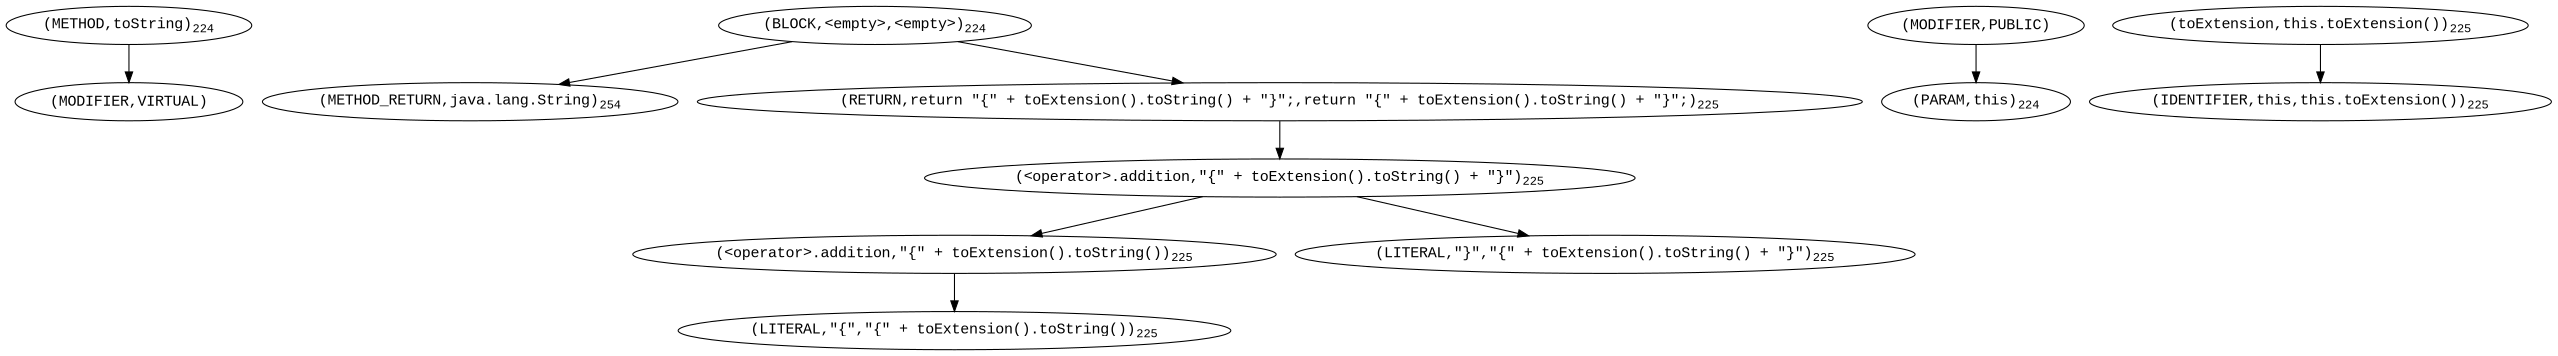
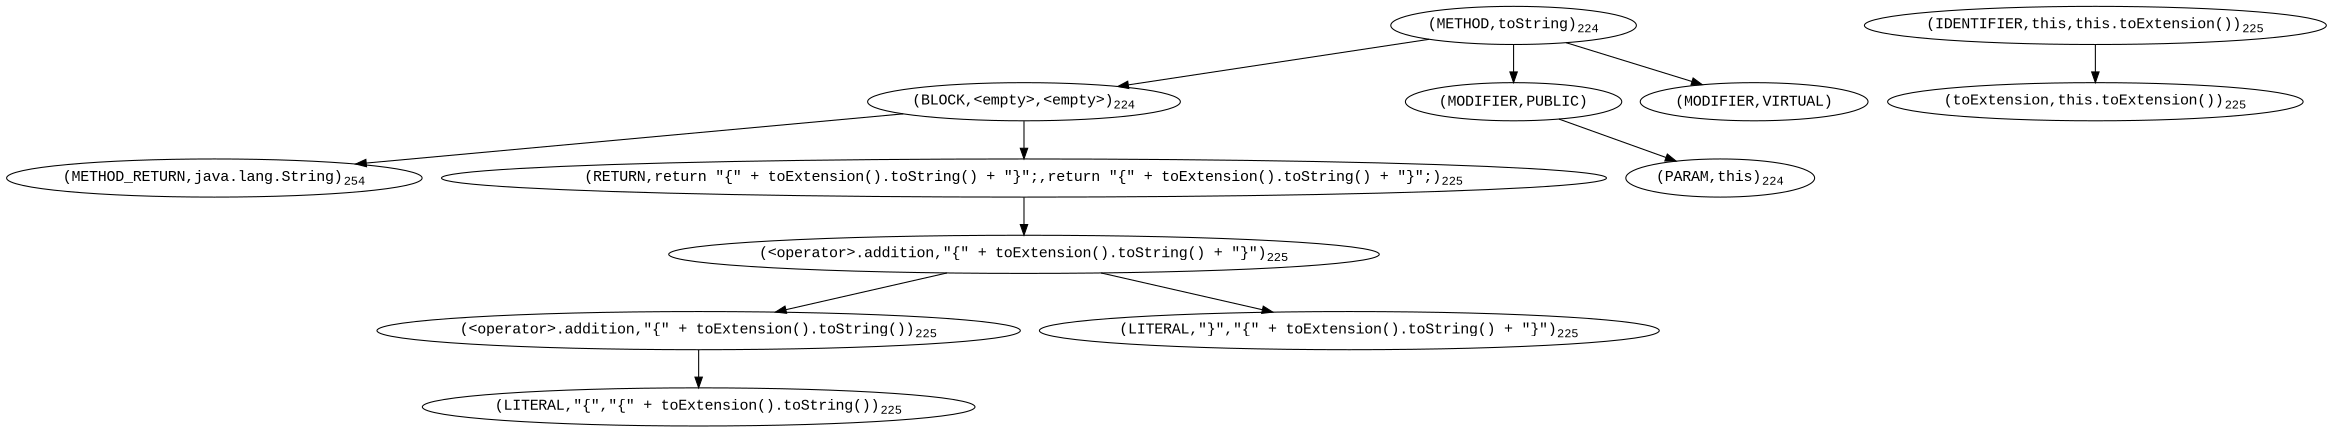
none -> (1514, 58)
(2320, 58) -> (2095, 58)
none -> (1279, 62)
